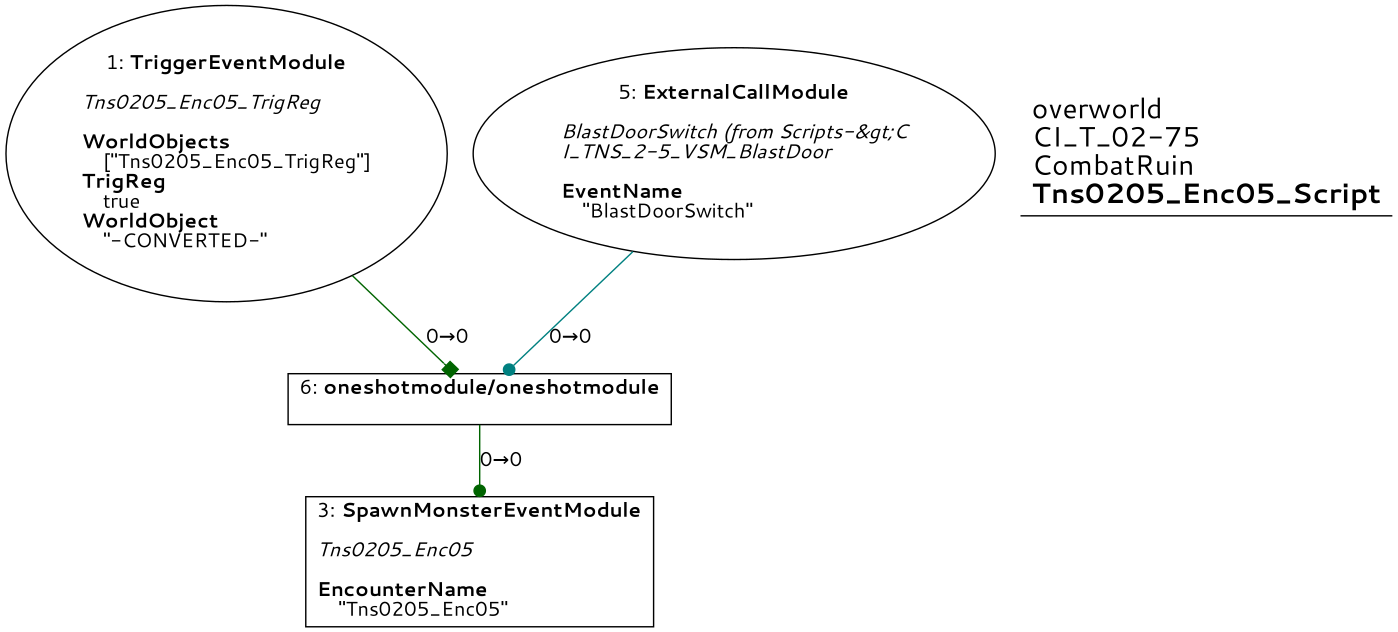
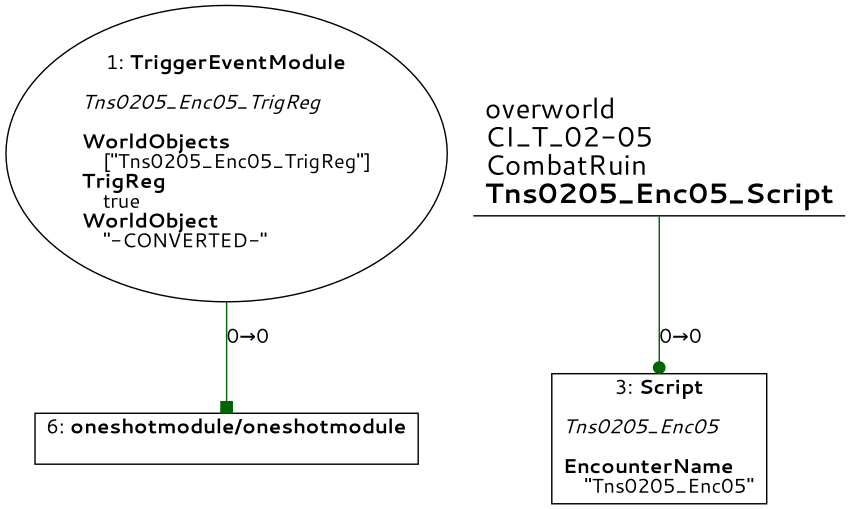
(1117, 138) -> (569, 138)
(734, 154) -> none
(480, 455) -> (659, 289)
(492, 511) -> (671, 388)
